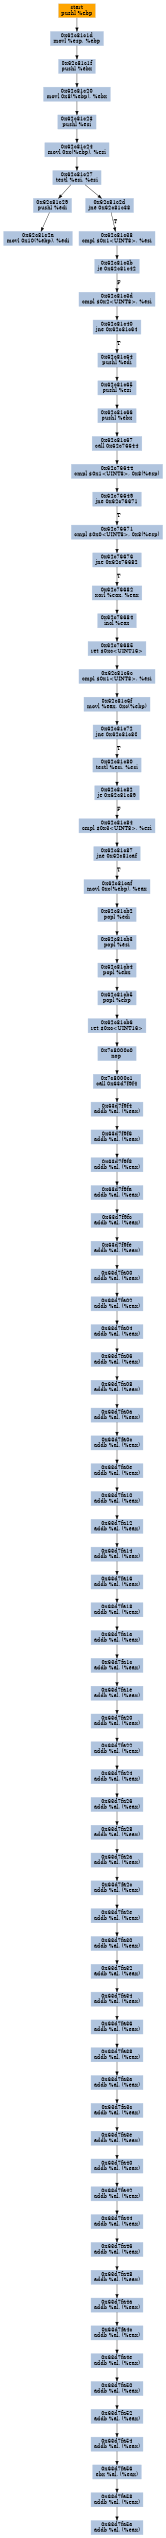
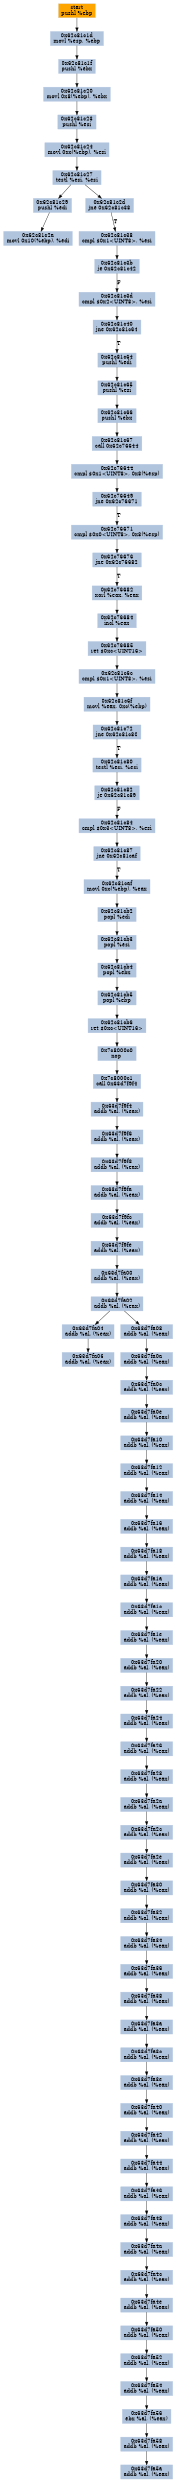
(117, 1371) -> (130, 1316)
